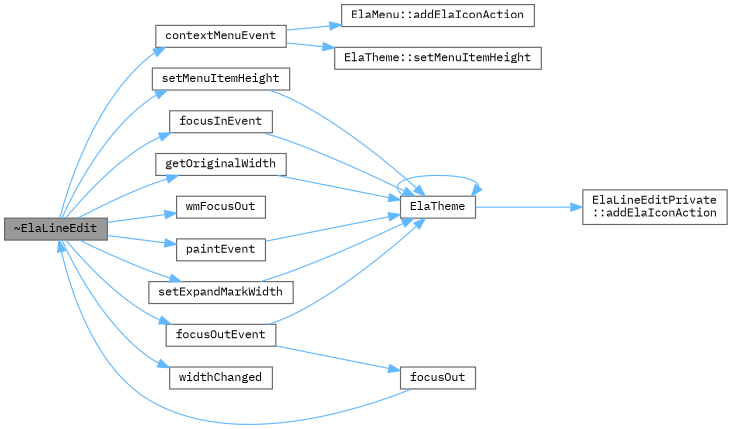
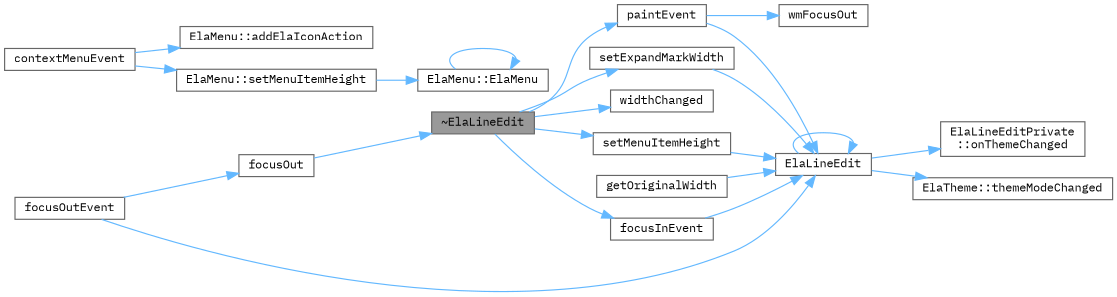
(438, 58) -> (276, 80)
none -> (483, 80)
(95, 128) -> none
none -> (1013, 189)
(122, 197) -> none
(438, 207) -> (823, 164)
(655, 207) -> (1013, 139)
(136, 218) -> (737, 16)
(109, 285) -> none
